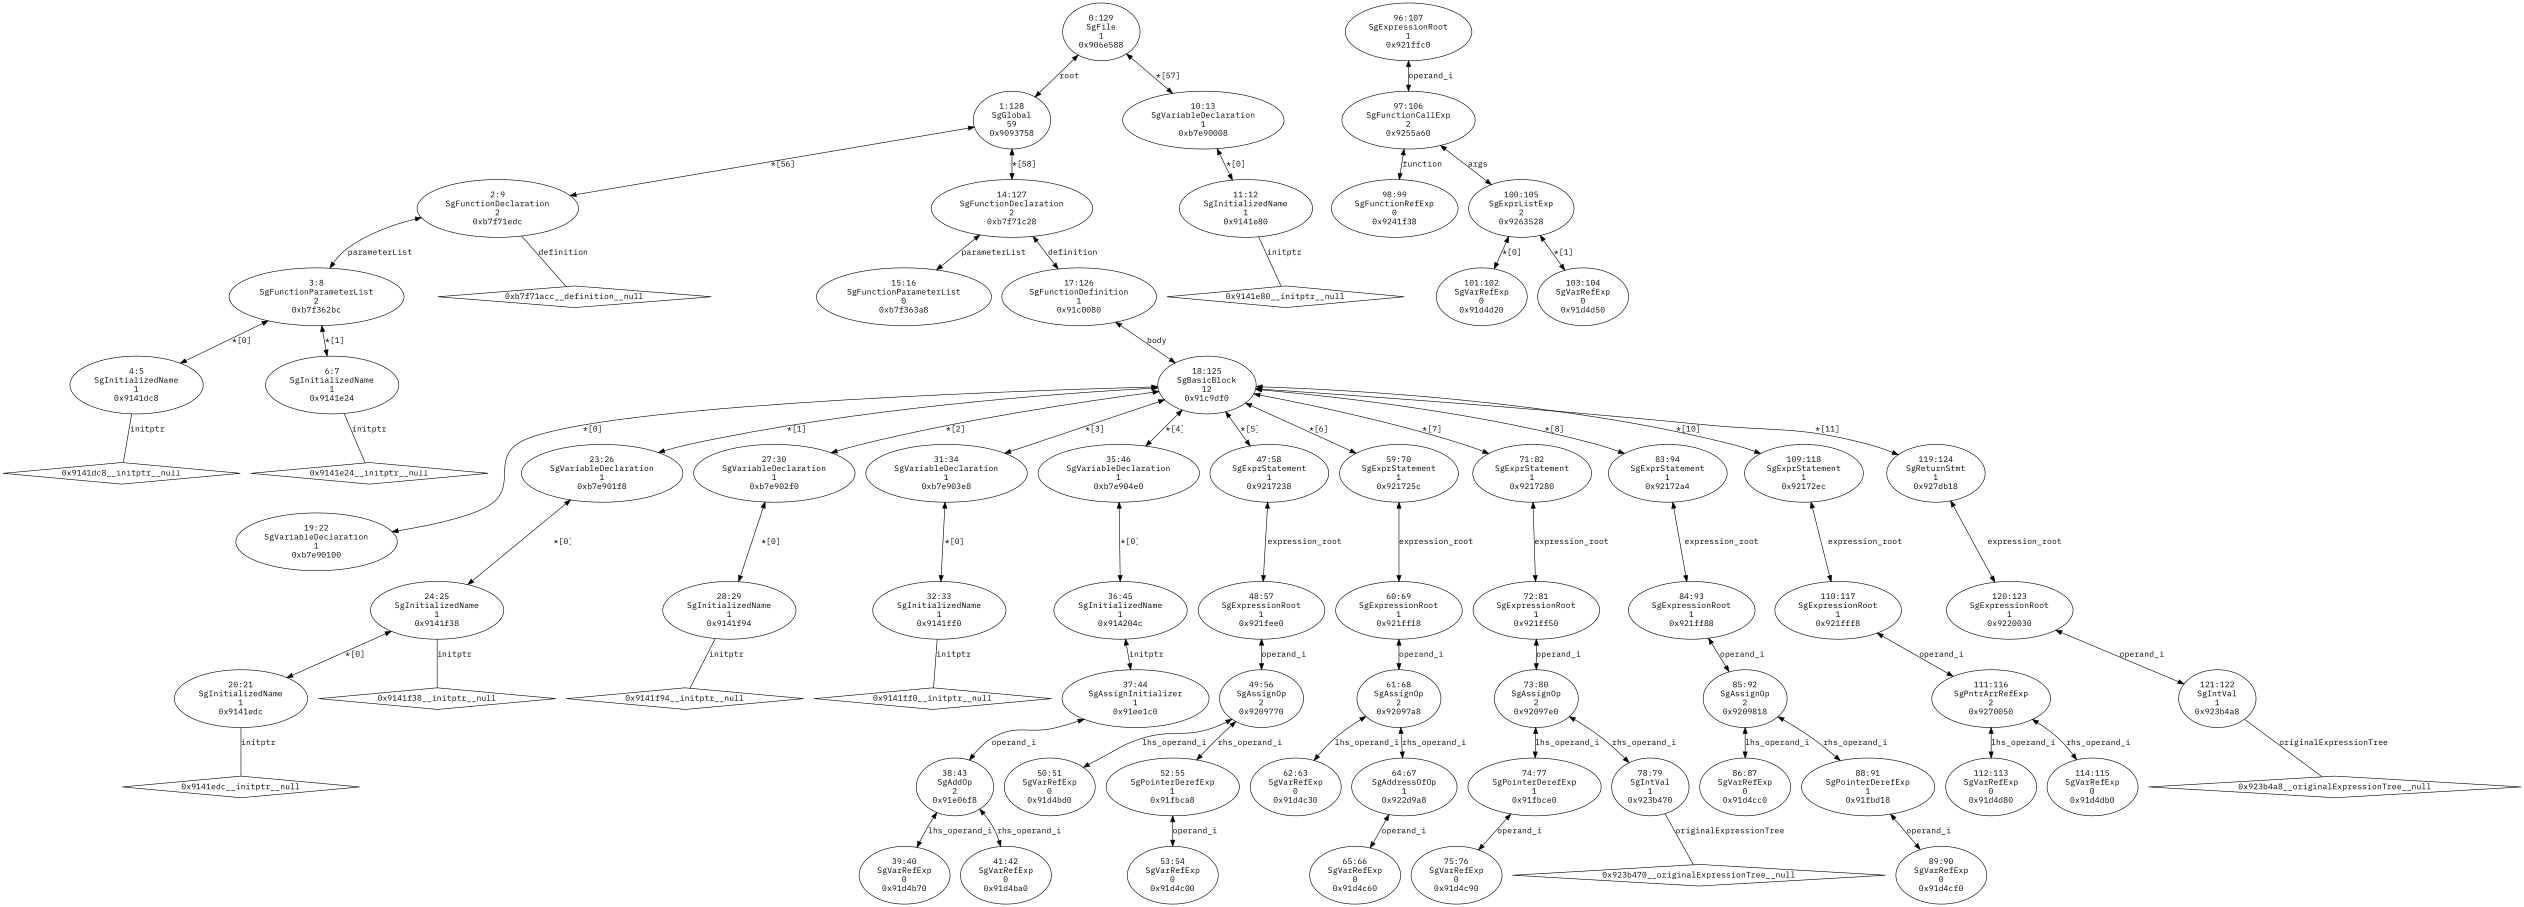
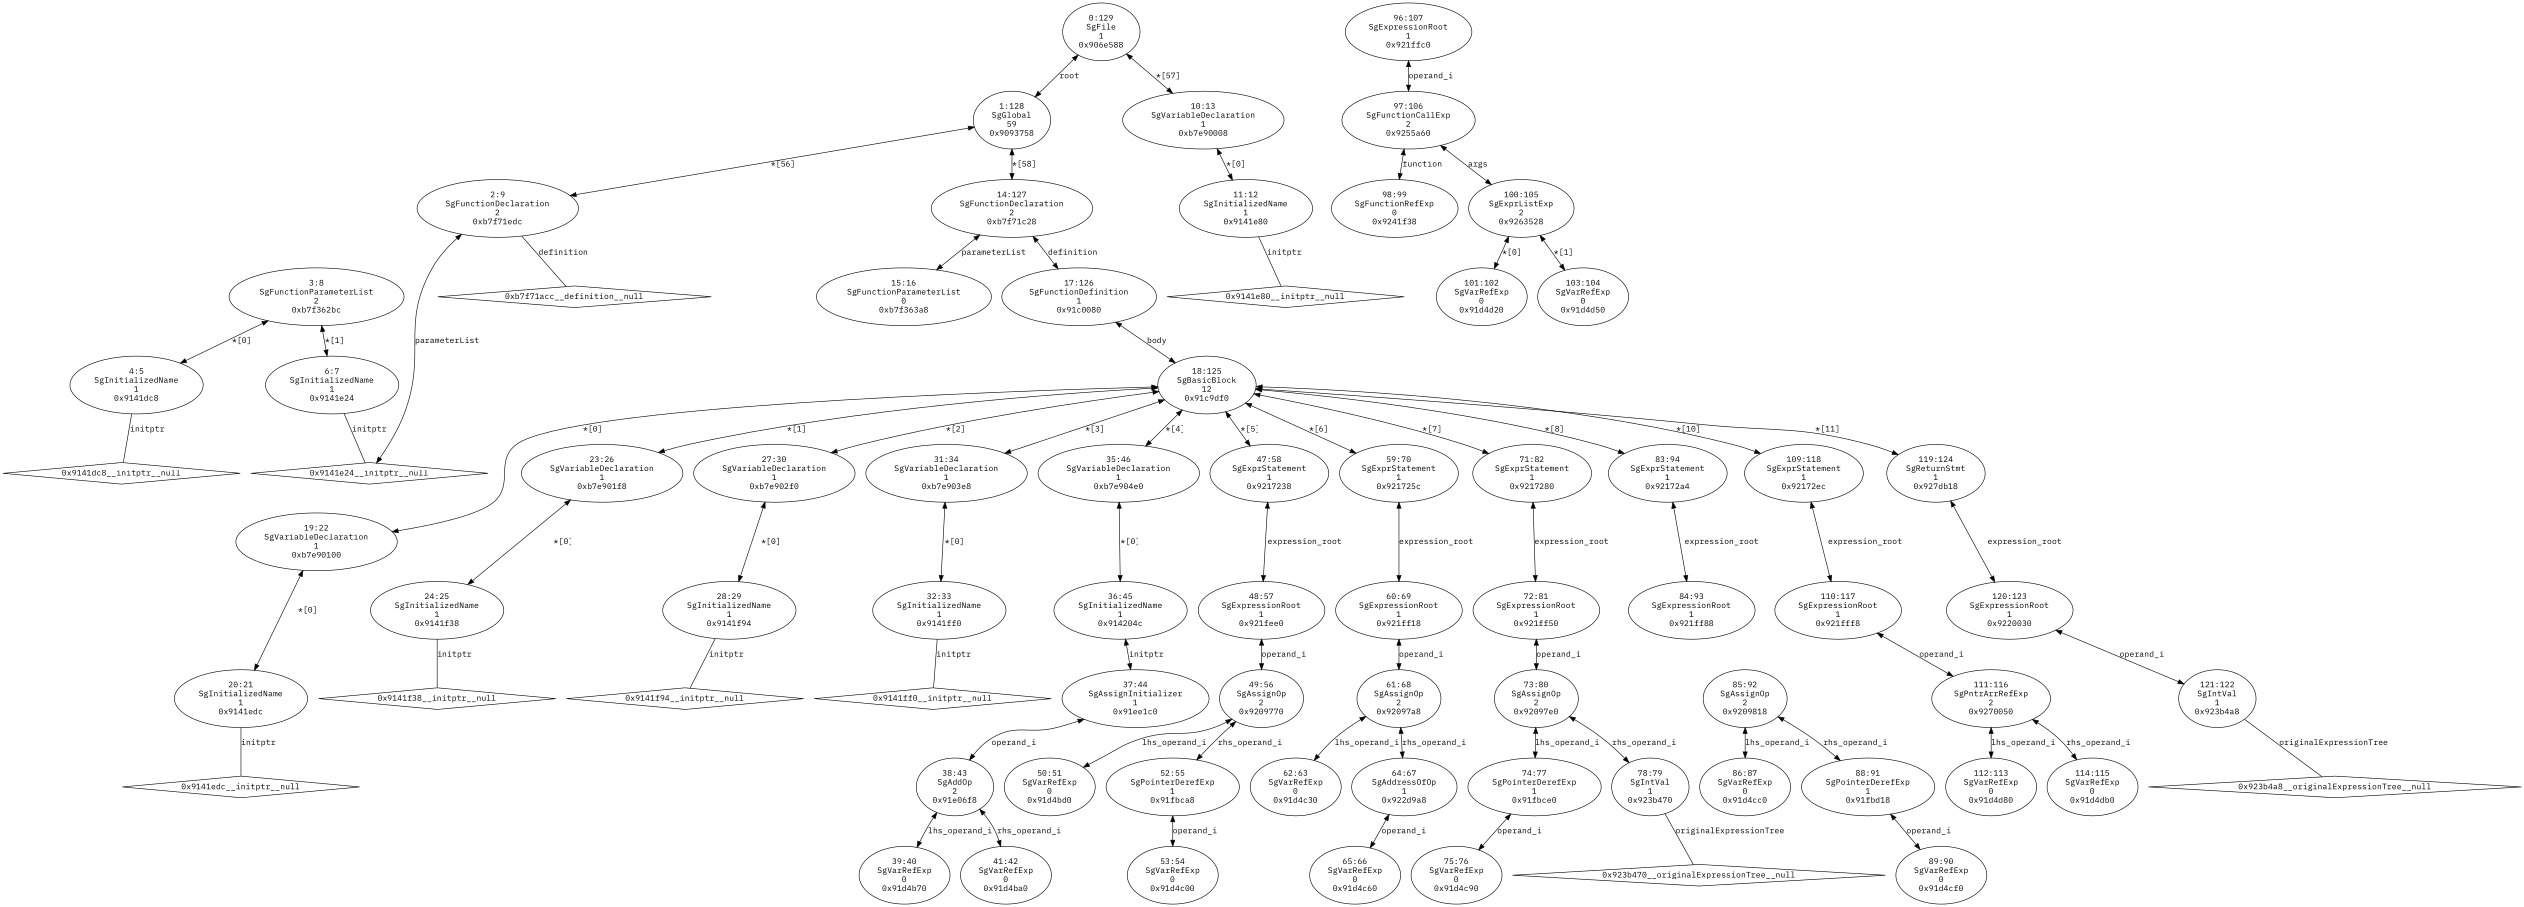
(371, 235) -> (415, 346)
(339, 655) -> (279, 620)
(1719, 655) -> none
